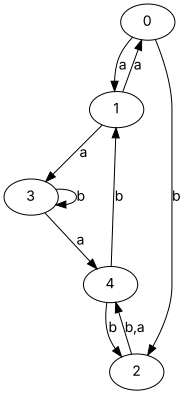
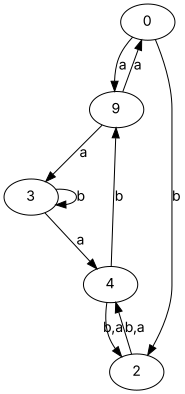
(117, 110) -> (117, 110)
(113, 328) -> (113, 328)
